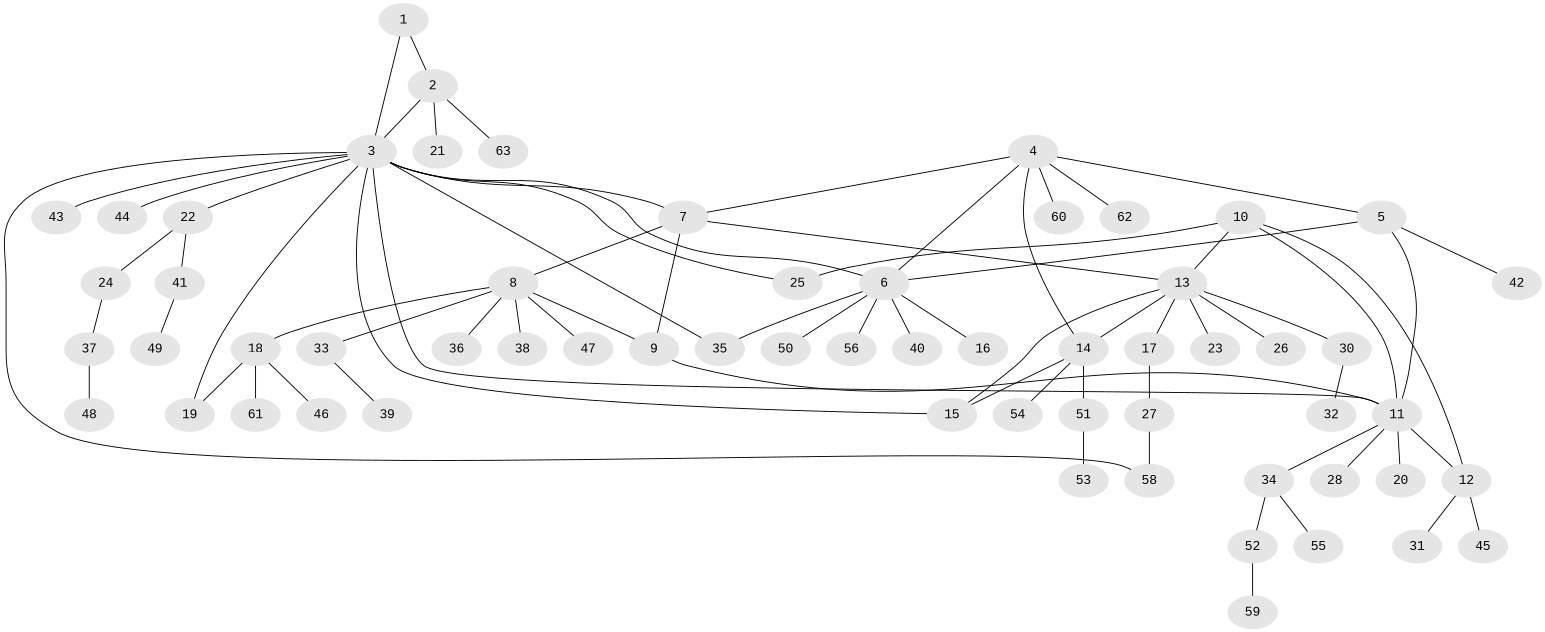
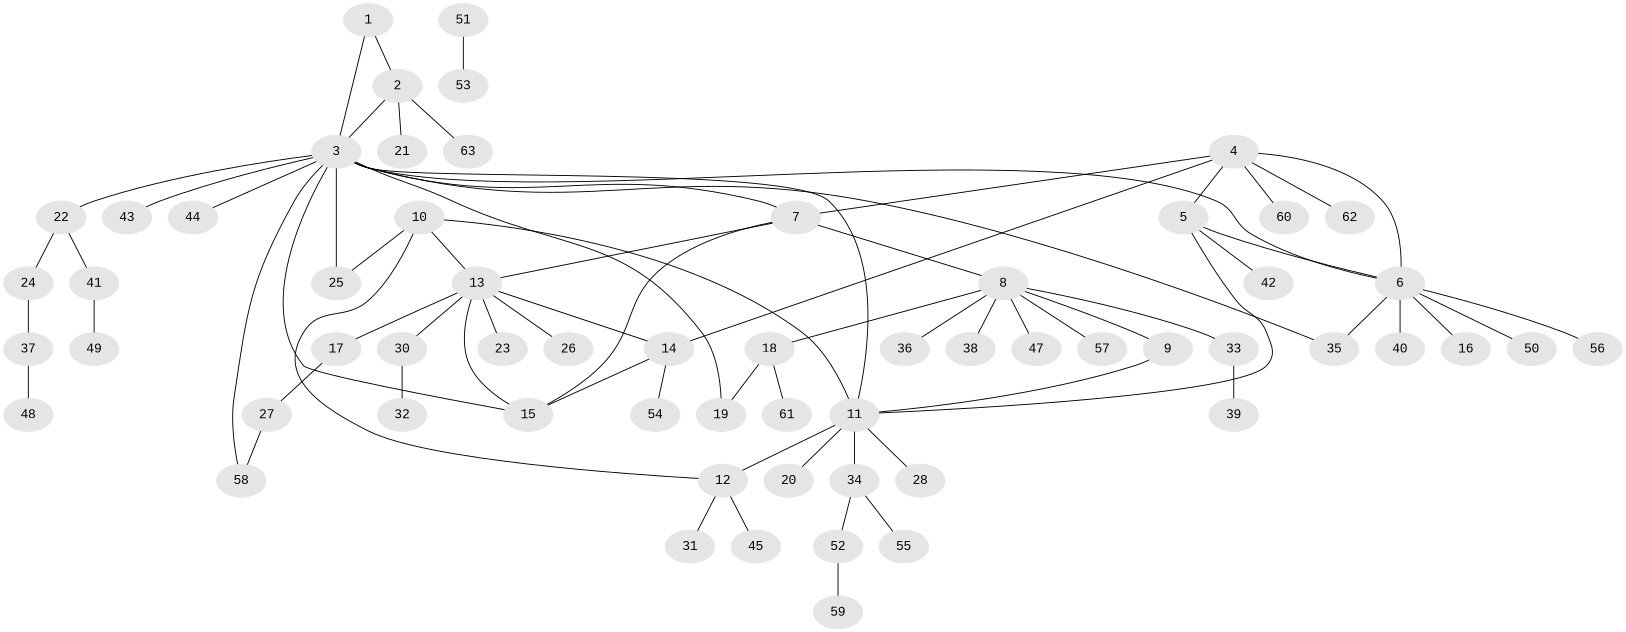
(669, 283) -> (641, 291)
none -> (1102, 349)
(1084, 383) -> none
(321, 415) -> none
